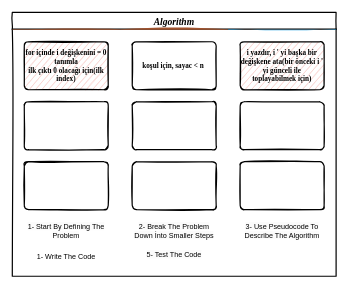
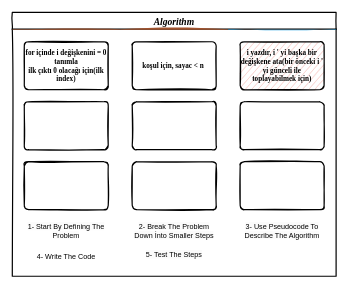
(66, 66) -> (66, 66)
(174, 255) -> (174, 255)
(66, 261) -> (66, 261)
